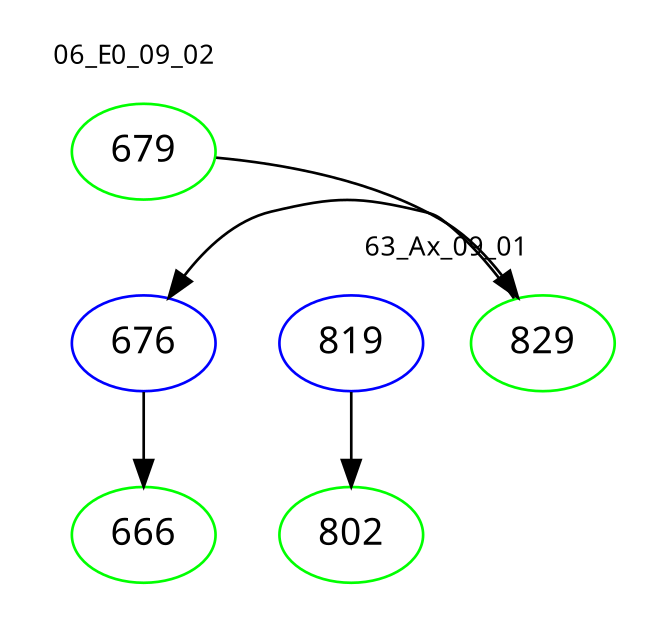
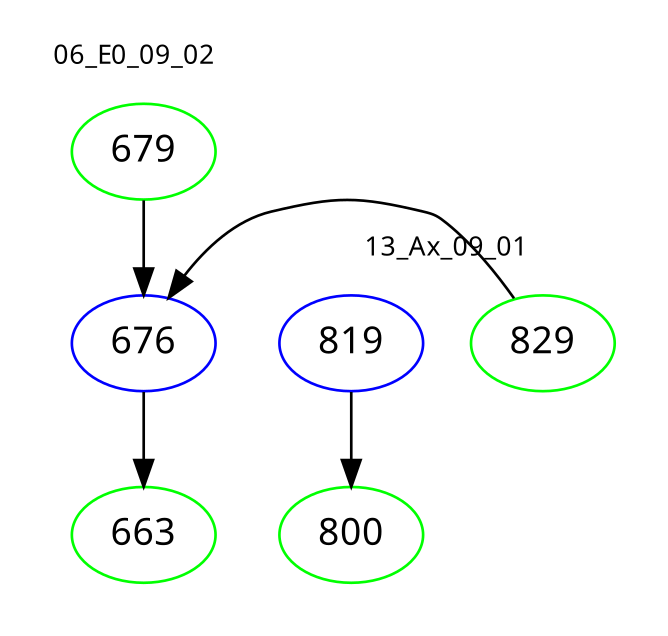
(357, 184) -> (144, 234)
(447, 249) -> (447, 249)
(144, 535) -> (144, 535)
(351, 535) -> (351, 535)
